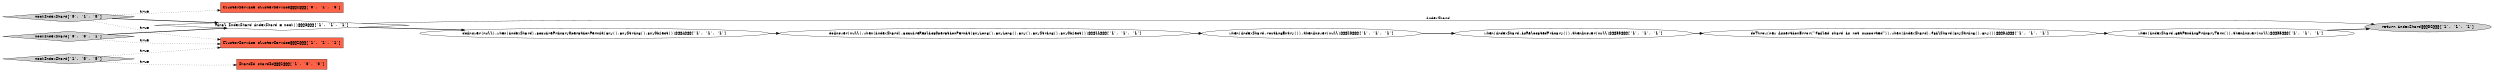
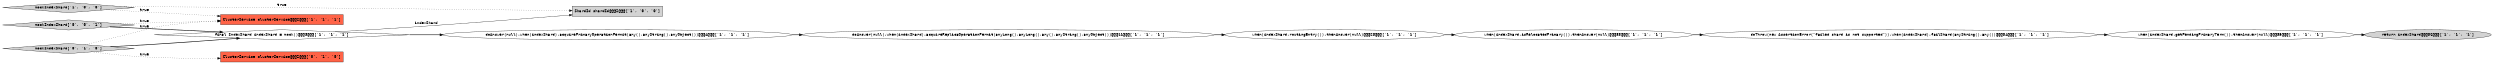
(1367, 20) -> (452, 24)
(282, 64) -> (617, 11)
